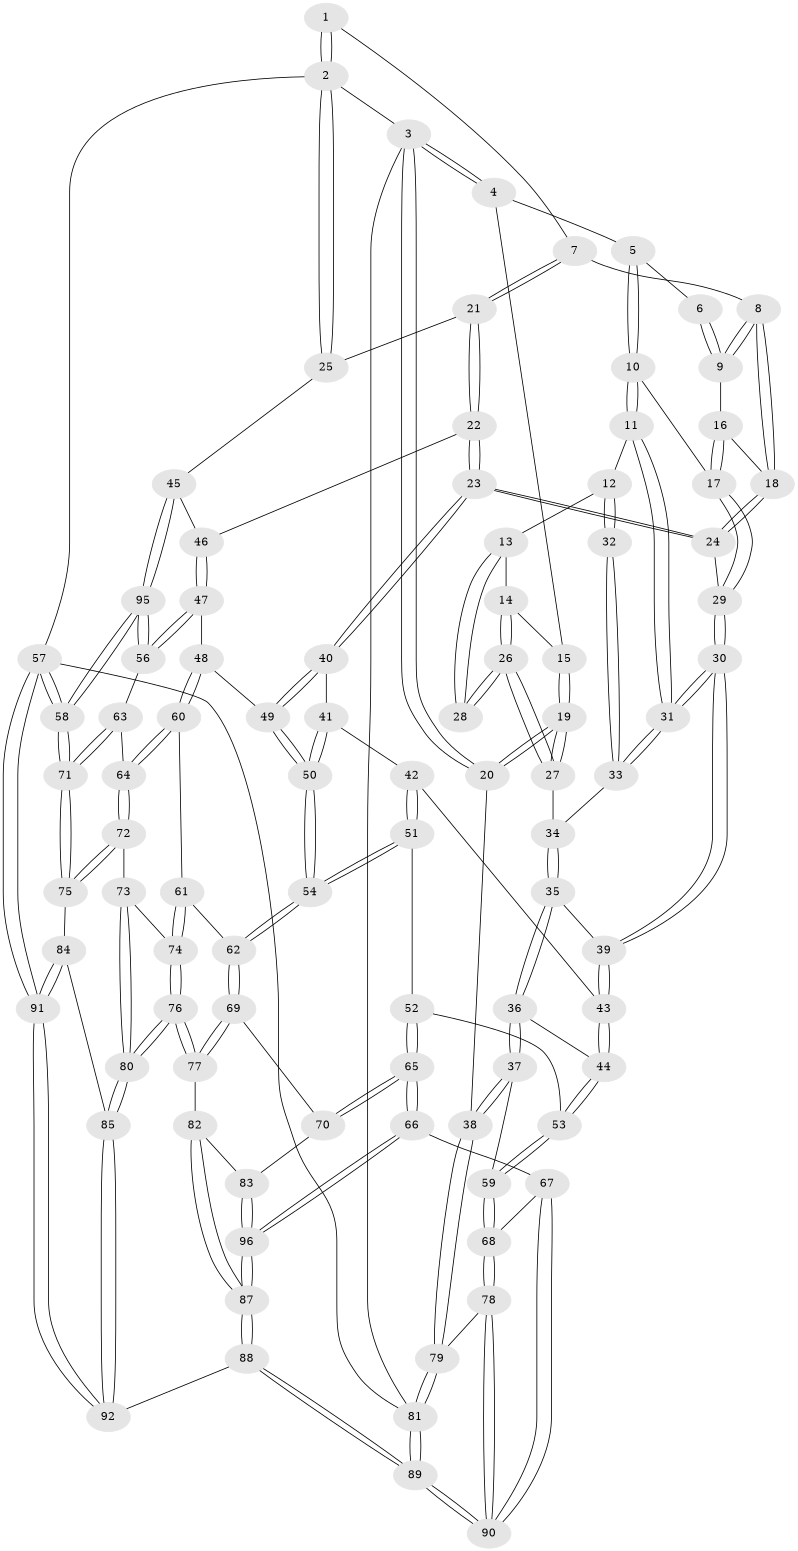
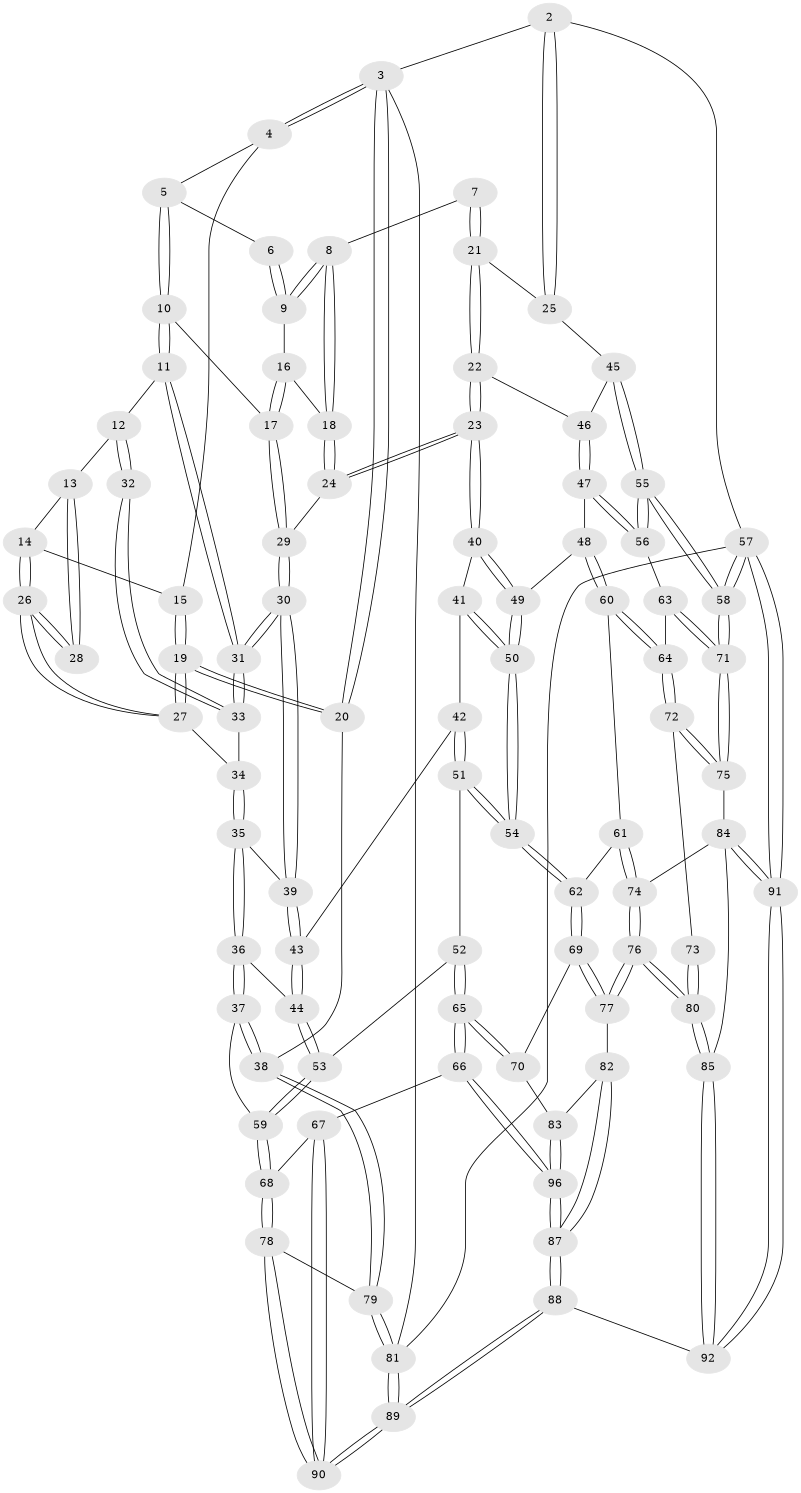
(326, 18) -> none
(143, 601) -> (643, 484)
(150, 921) -> (679, 863)
